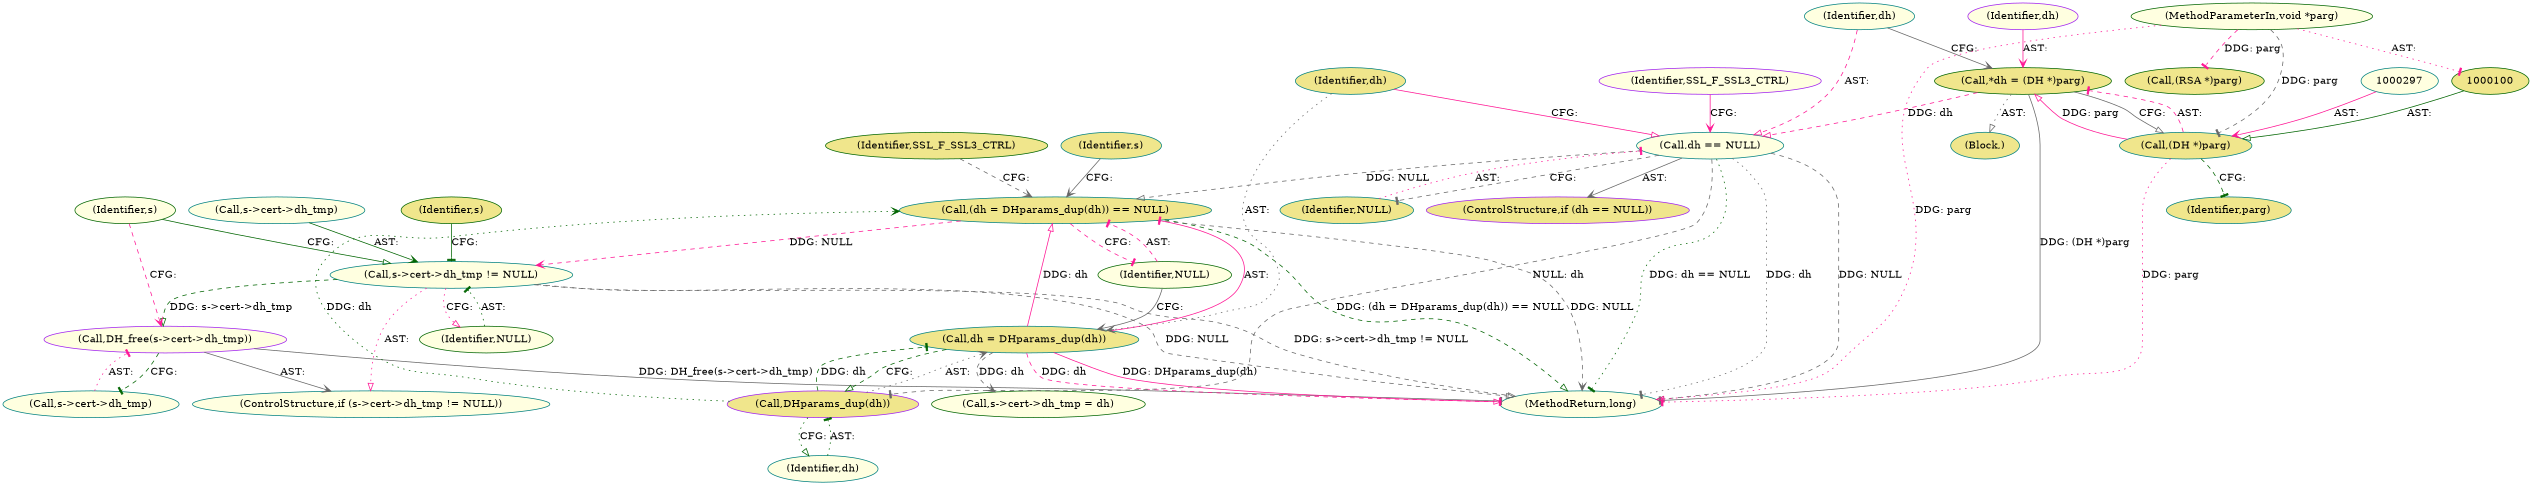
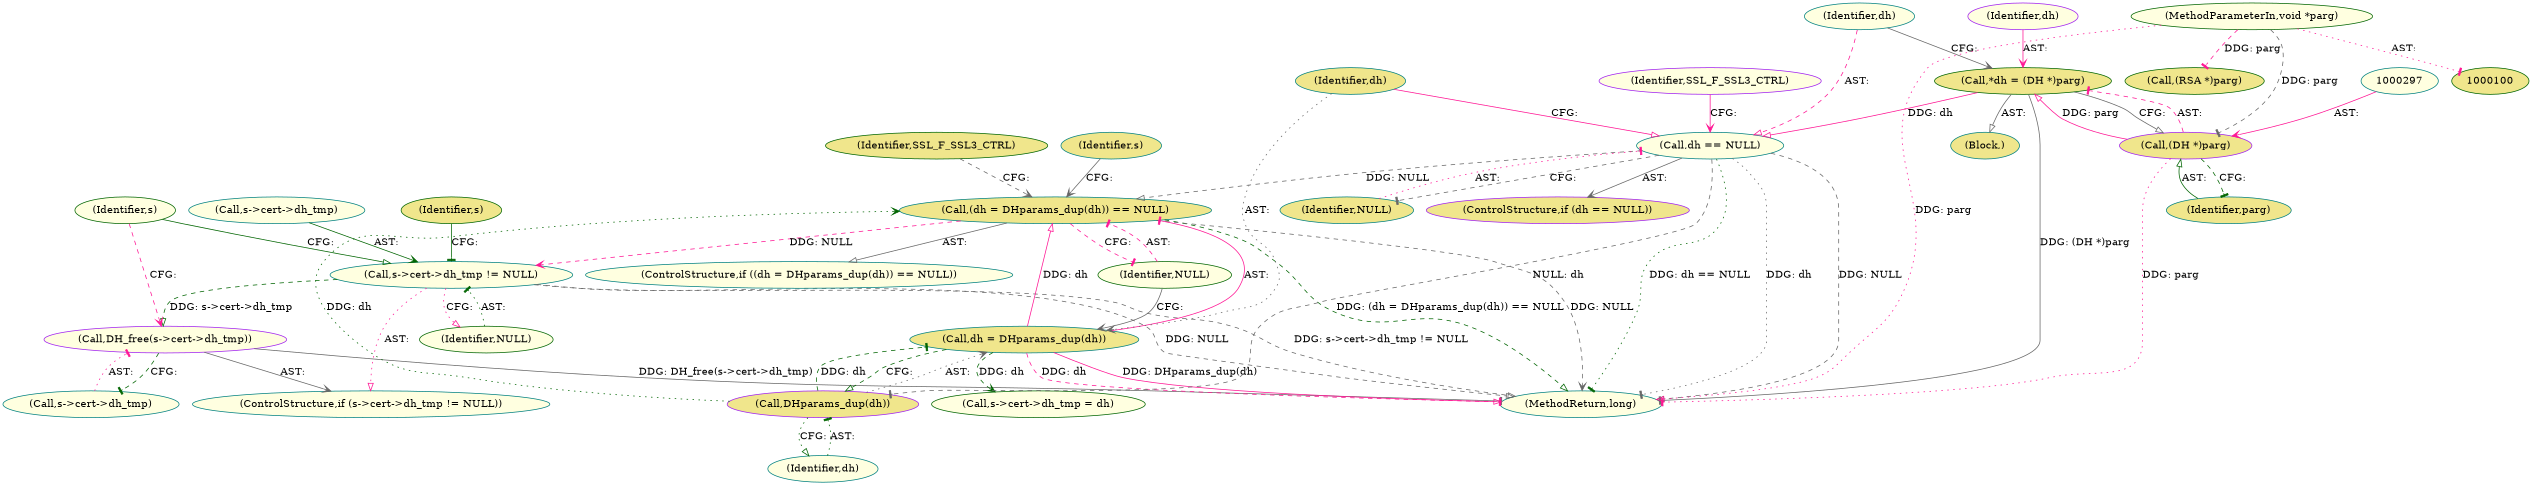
(2001, 109) -> (2001, 109)
(1874, 116) -> (1874, 116)
(2358, 120) -> (2183, 185)
(2186, 146) -> (2186, 146)
none -> (799, 275)
(977, 369) -> (977, 369)
